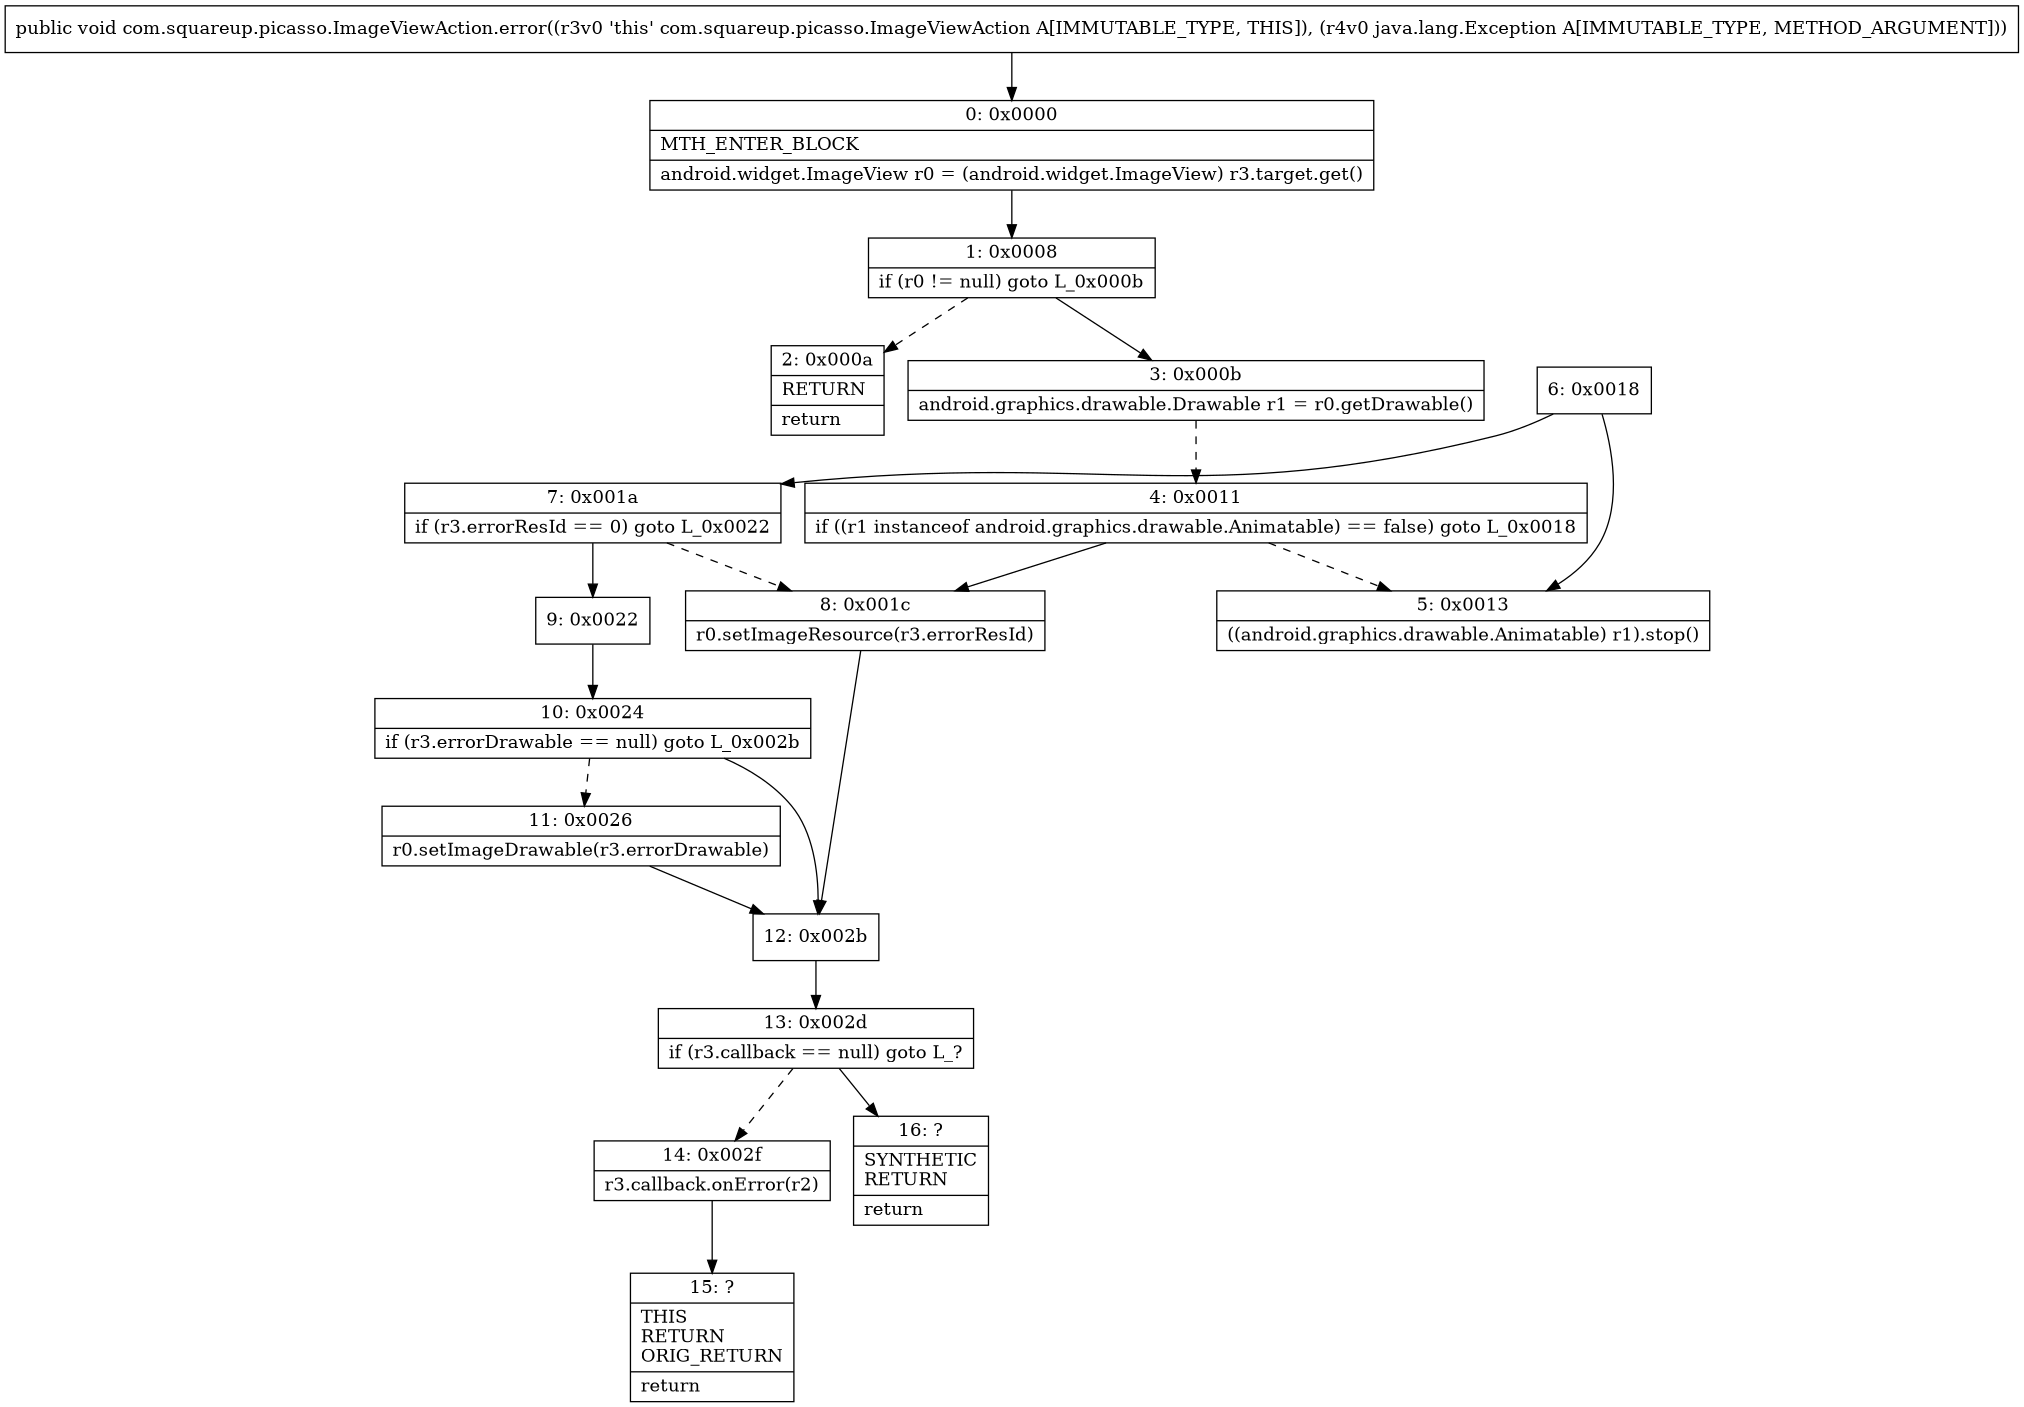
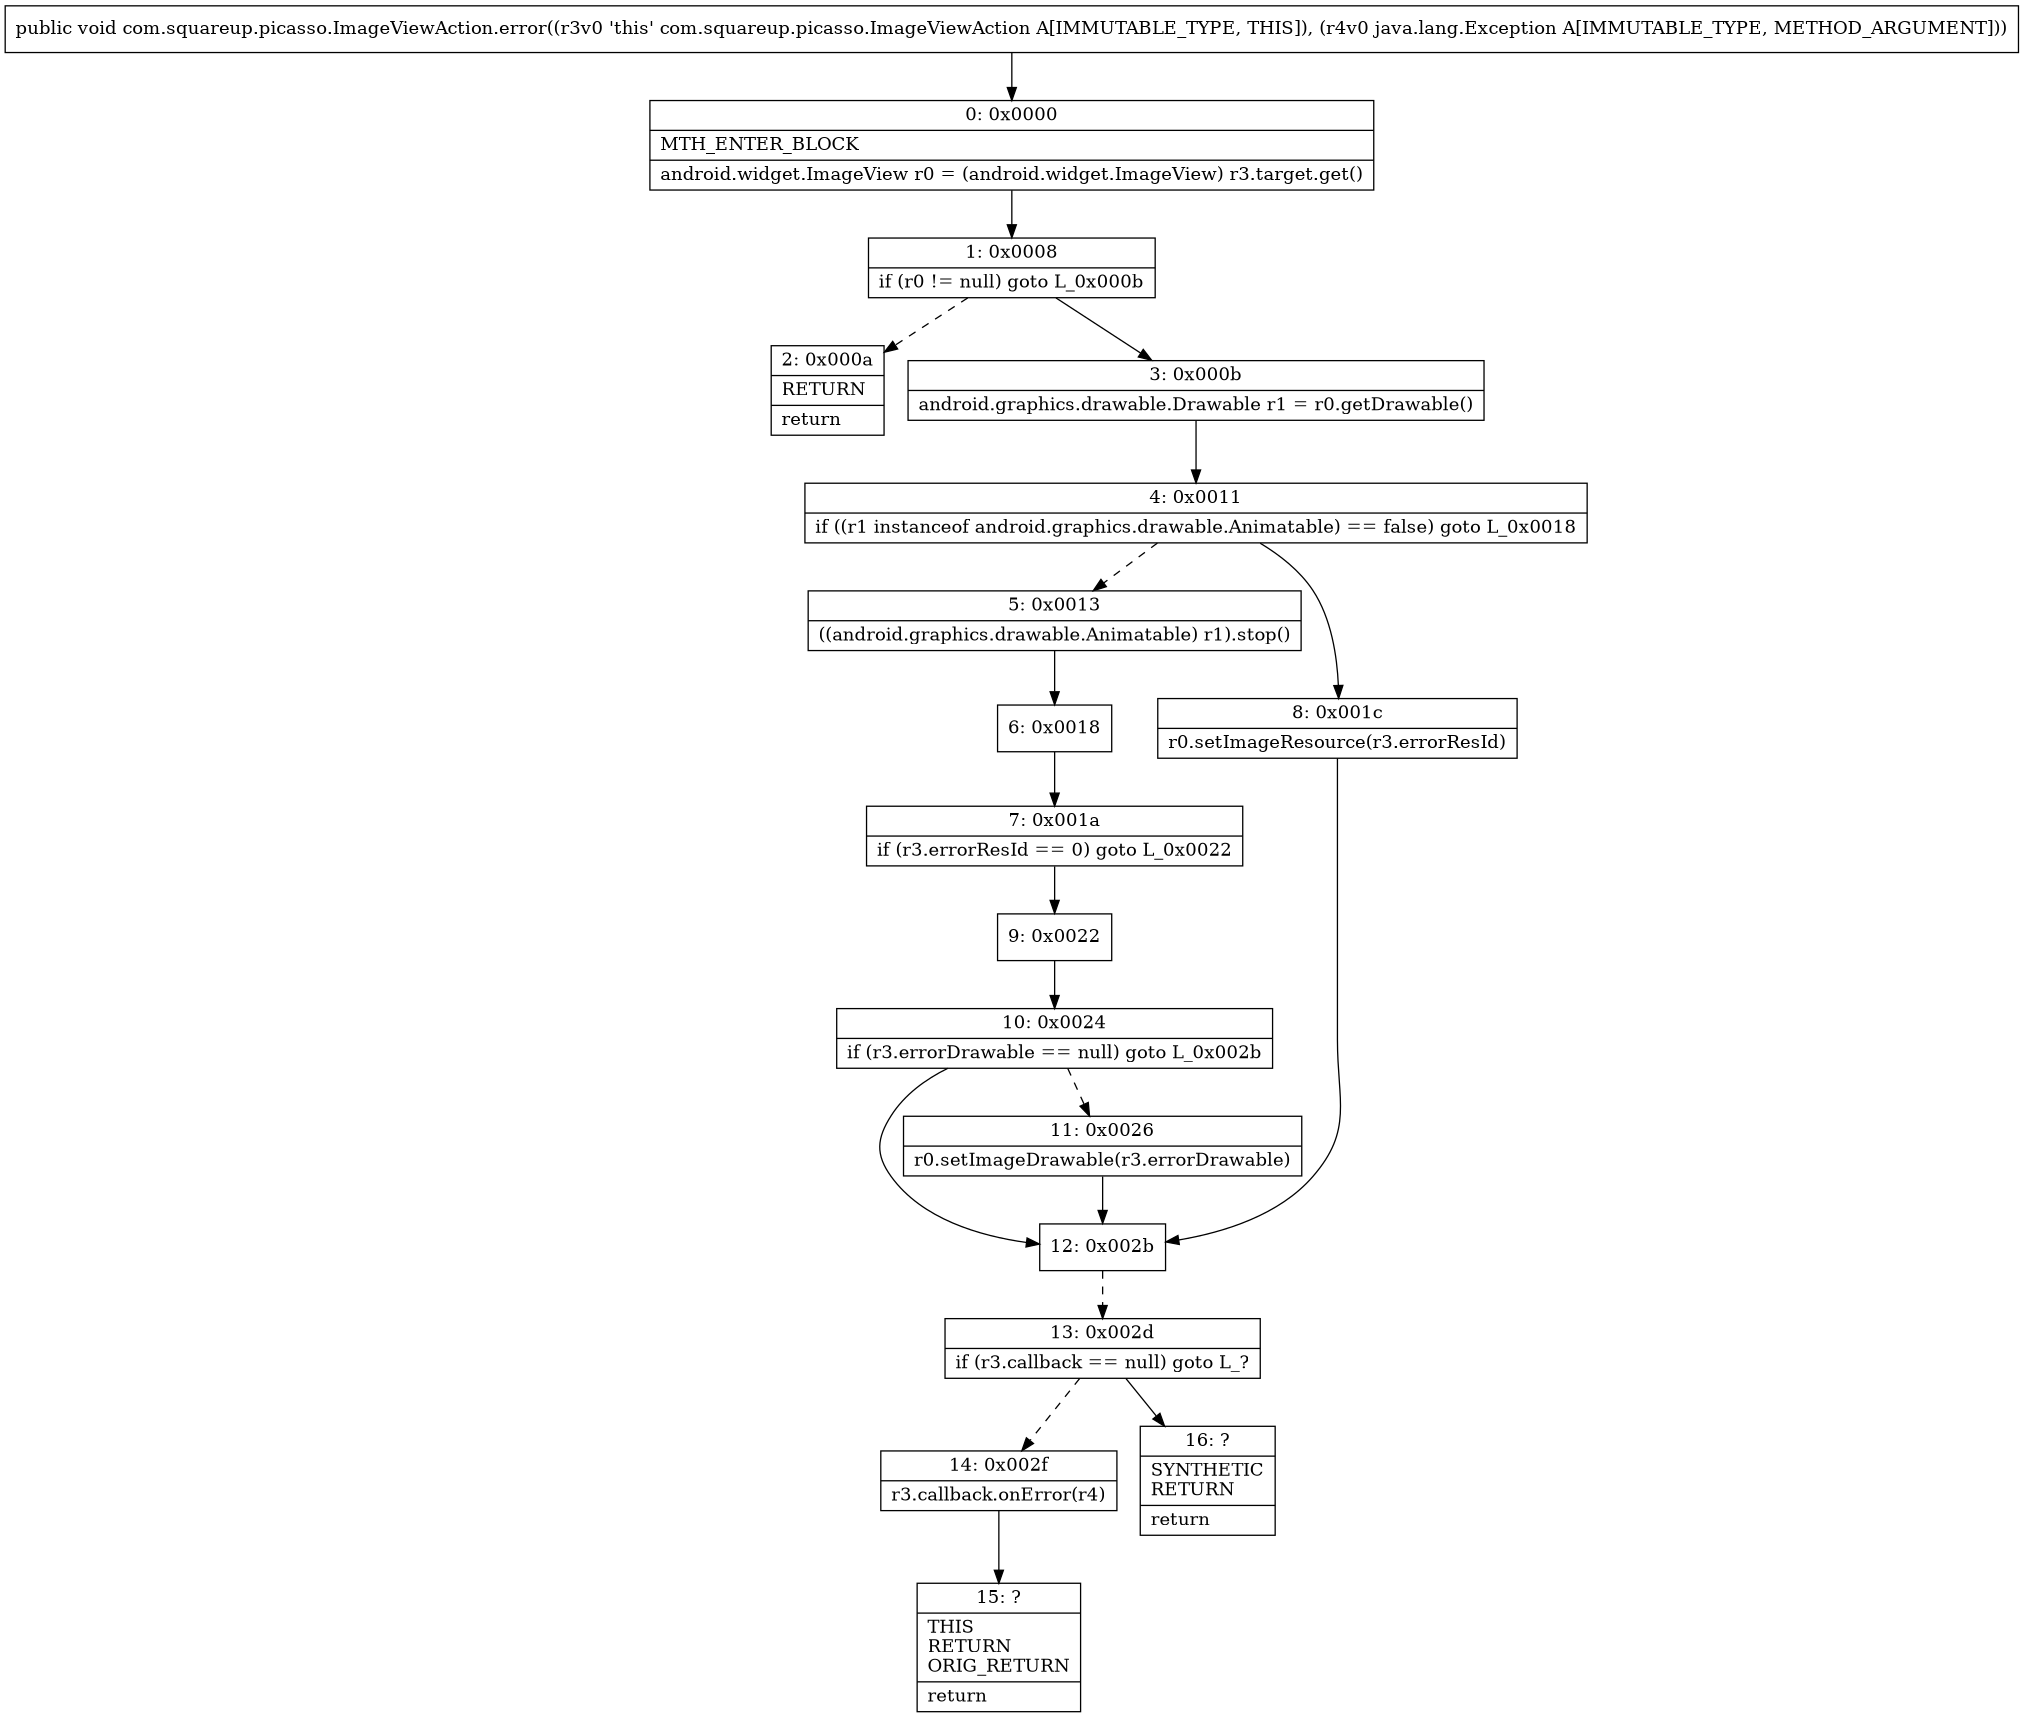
(1196, 445) -> (1196, 445)
(1611, 508) -> (1055, 671)
(723, 564) -> none
(816, 978) -> (1103, 1288)
(712, 1185) -> (999, 1495)
